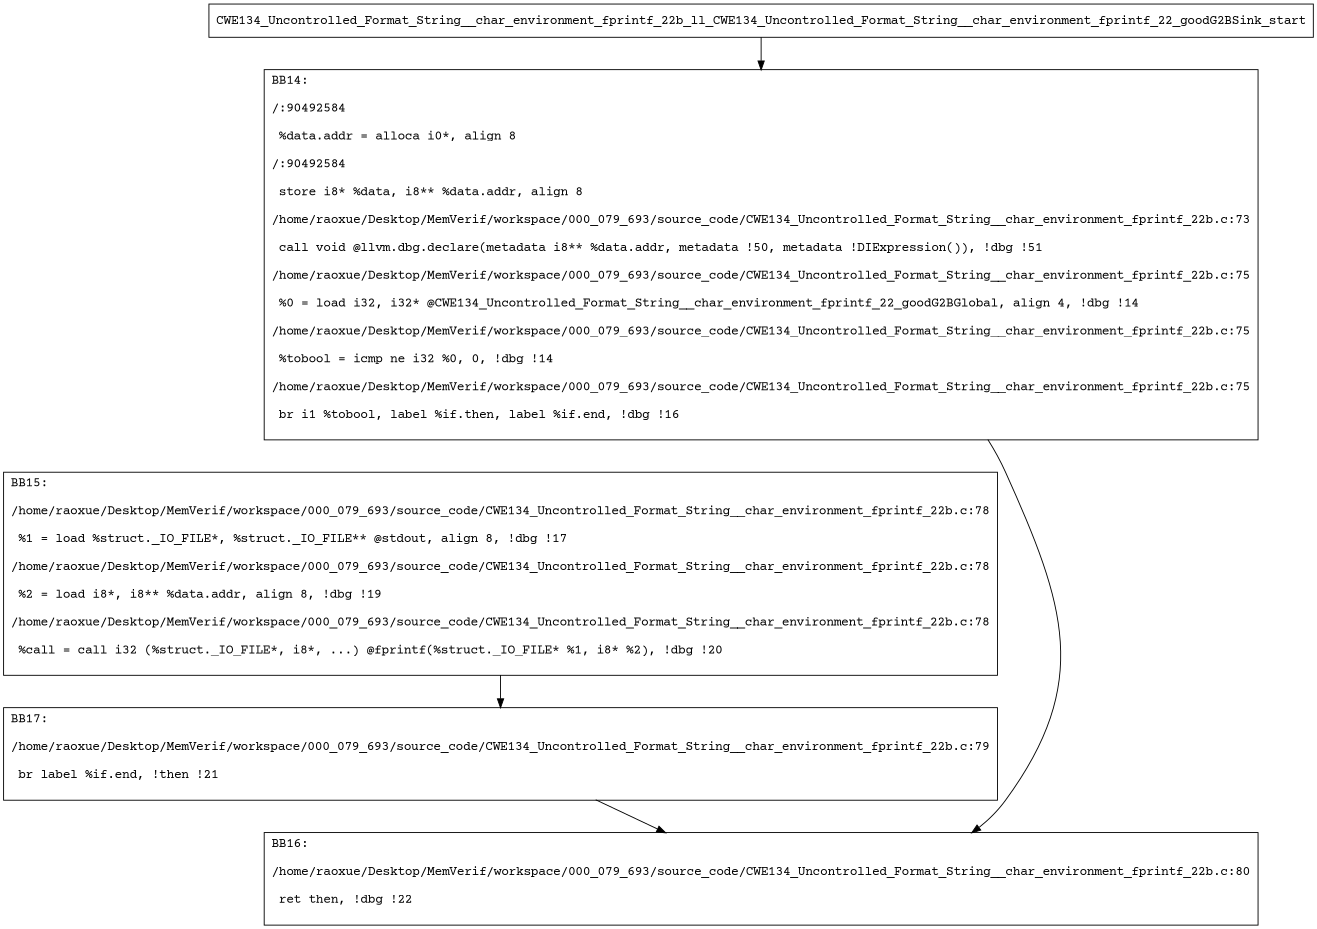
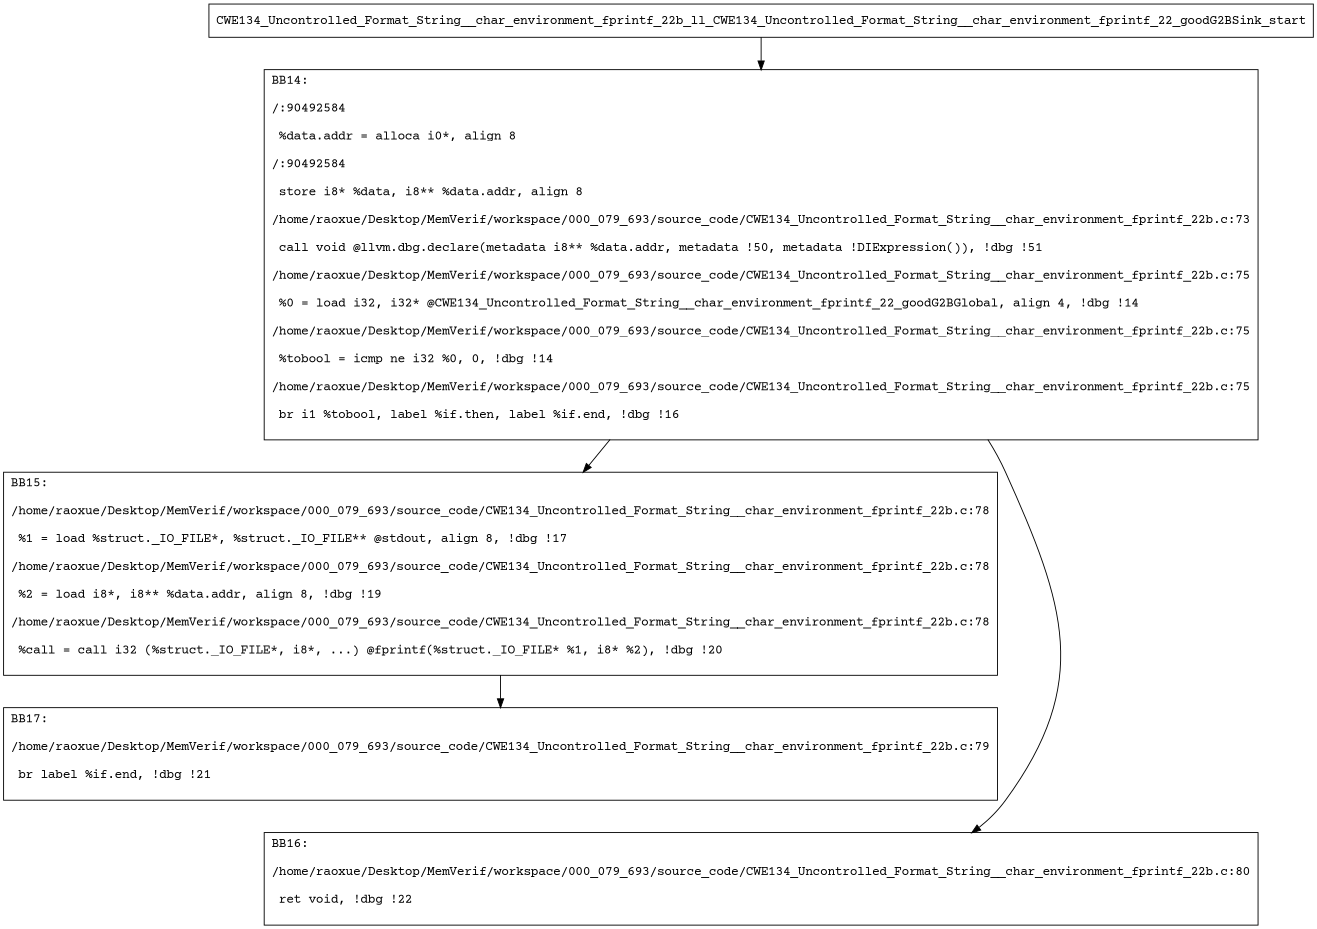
none -> (599, 452)
(115, 774) -> (111, 774)
(627, 814) -> none
(342, 899) -> (342, 899)
